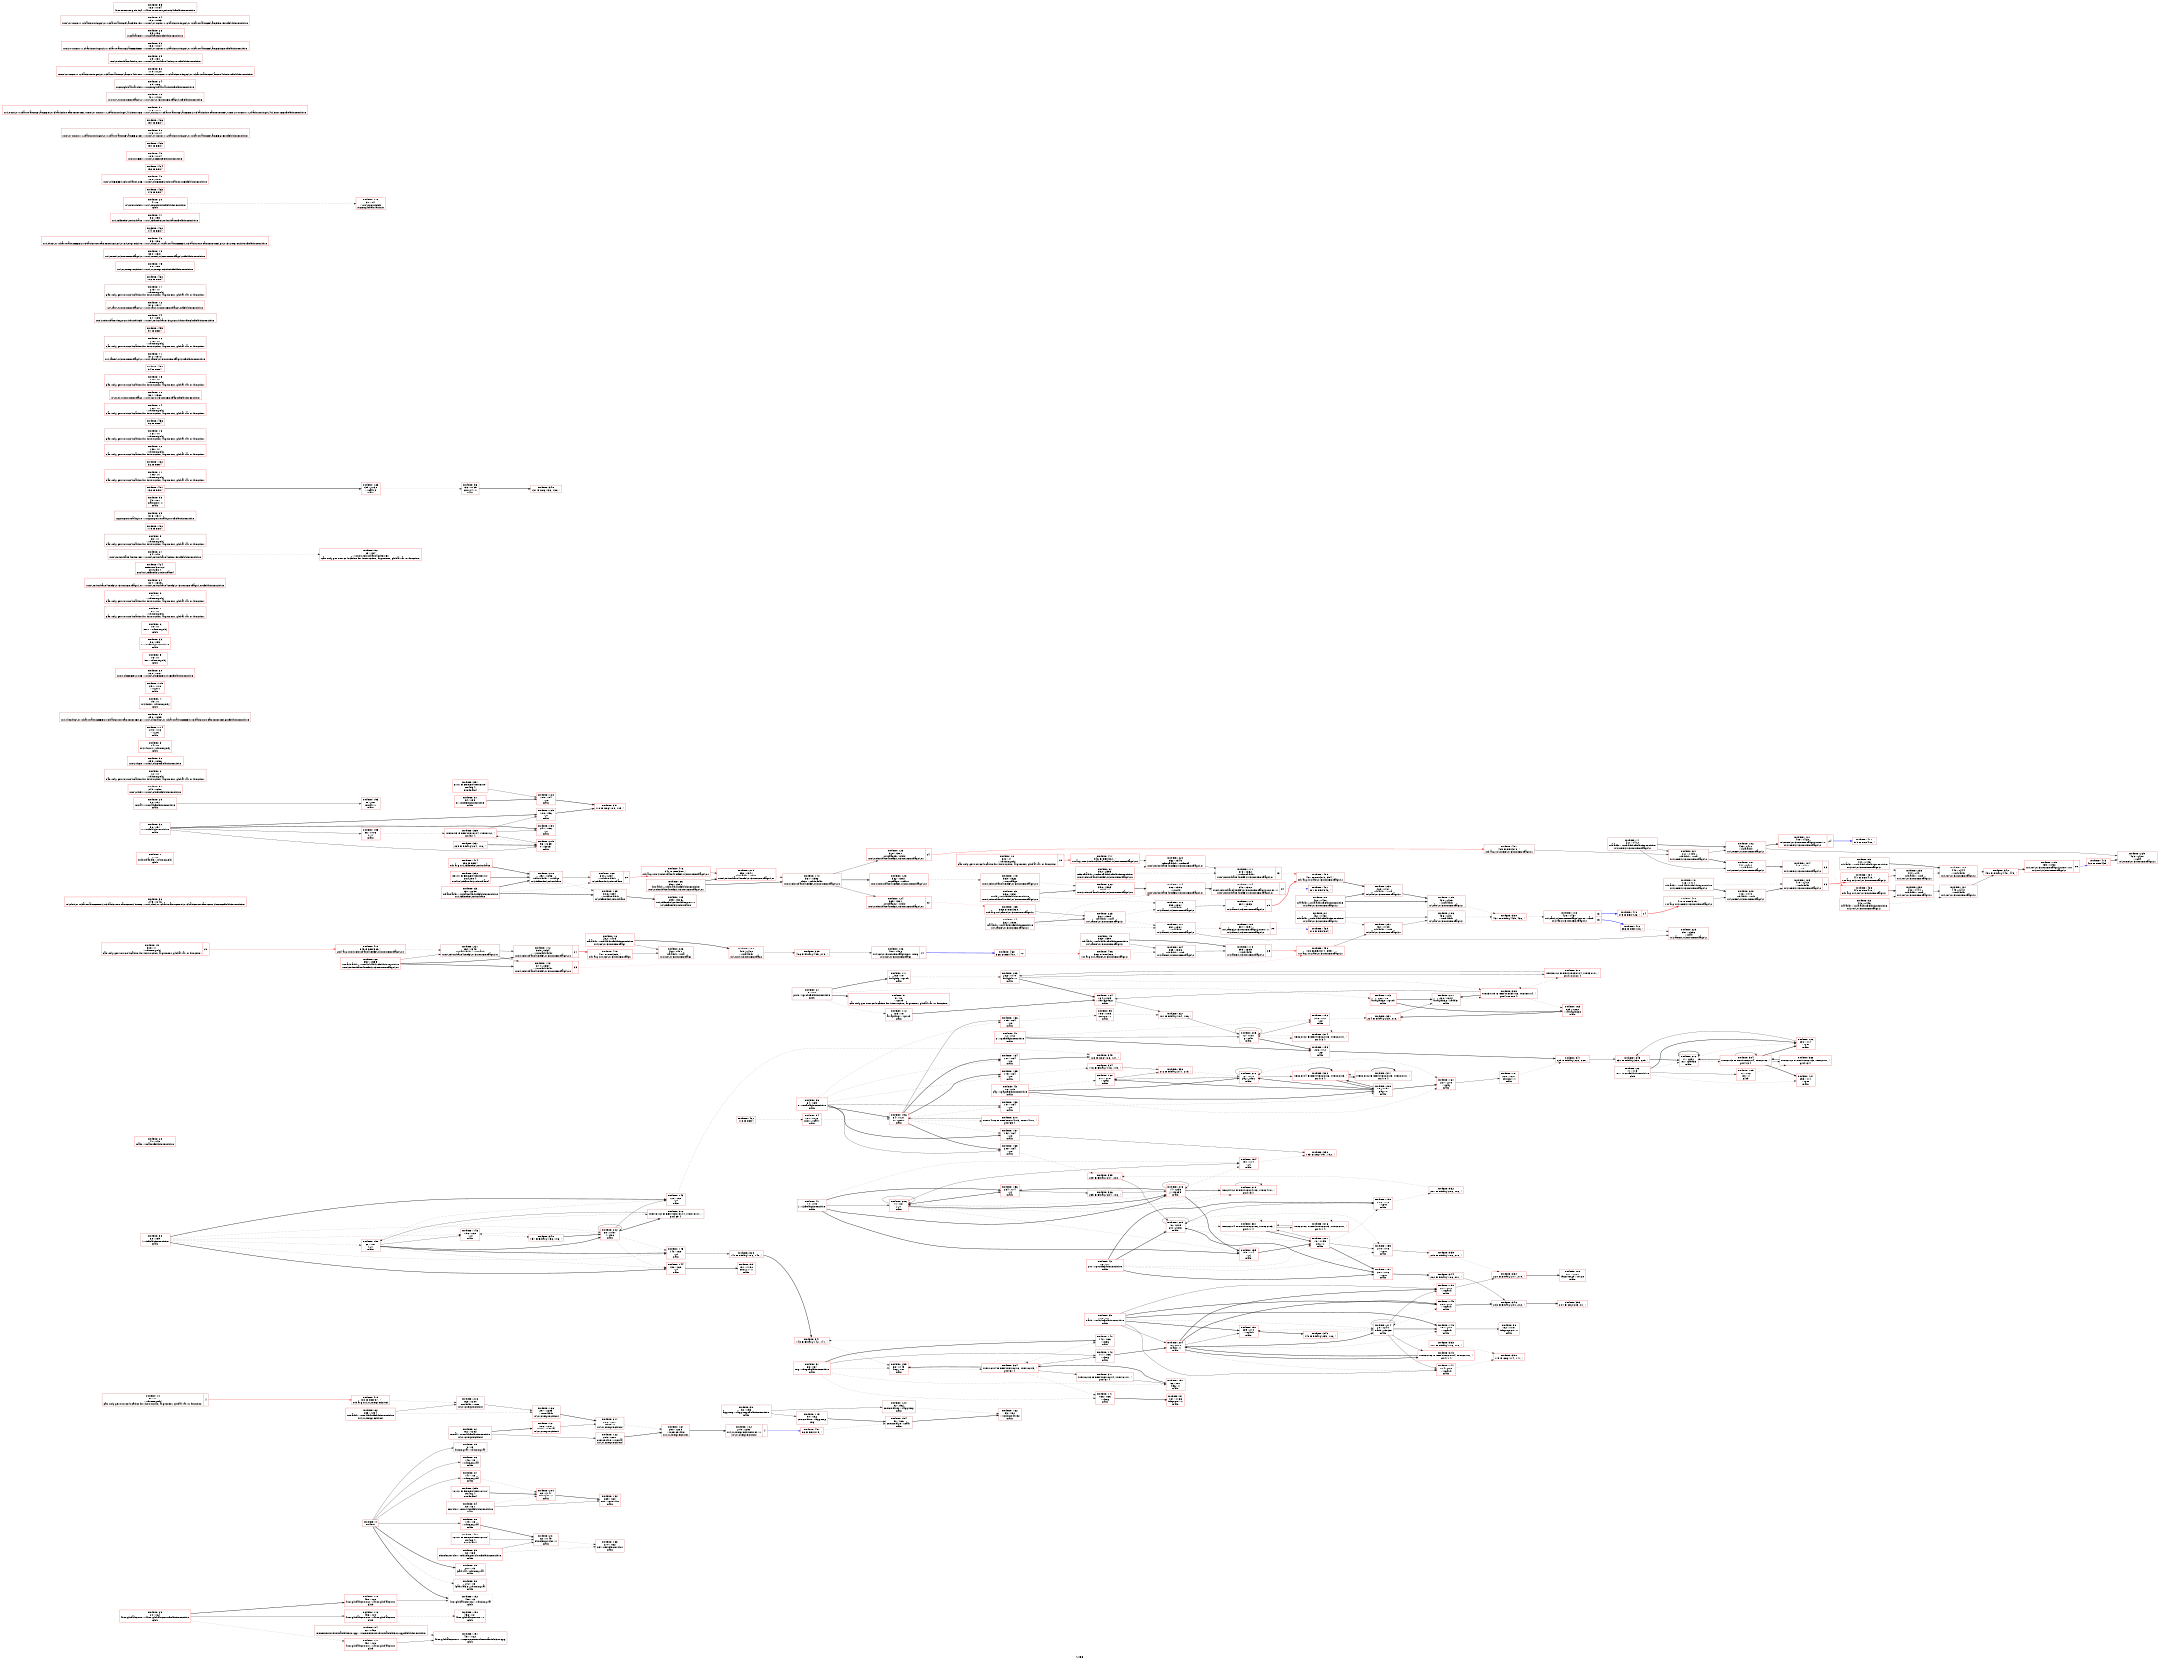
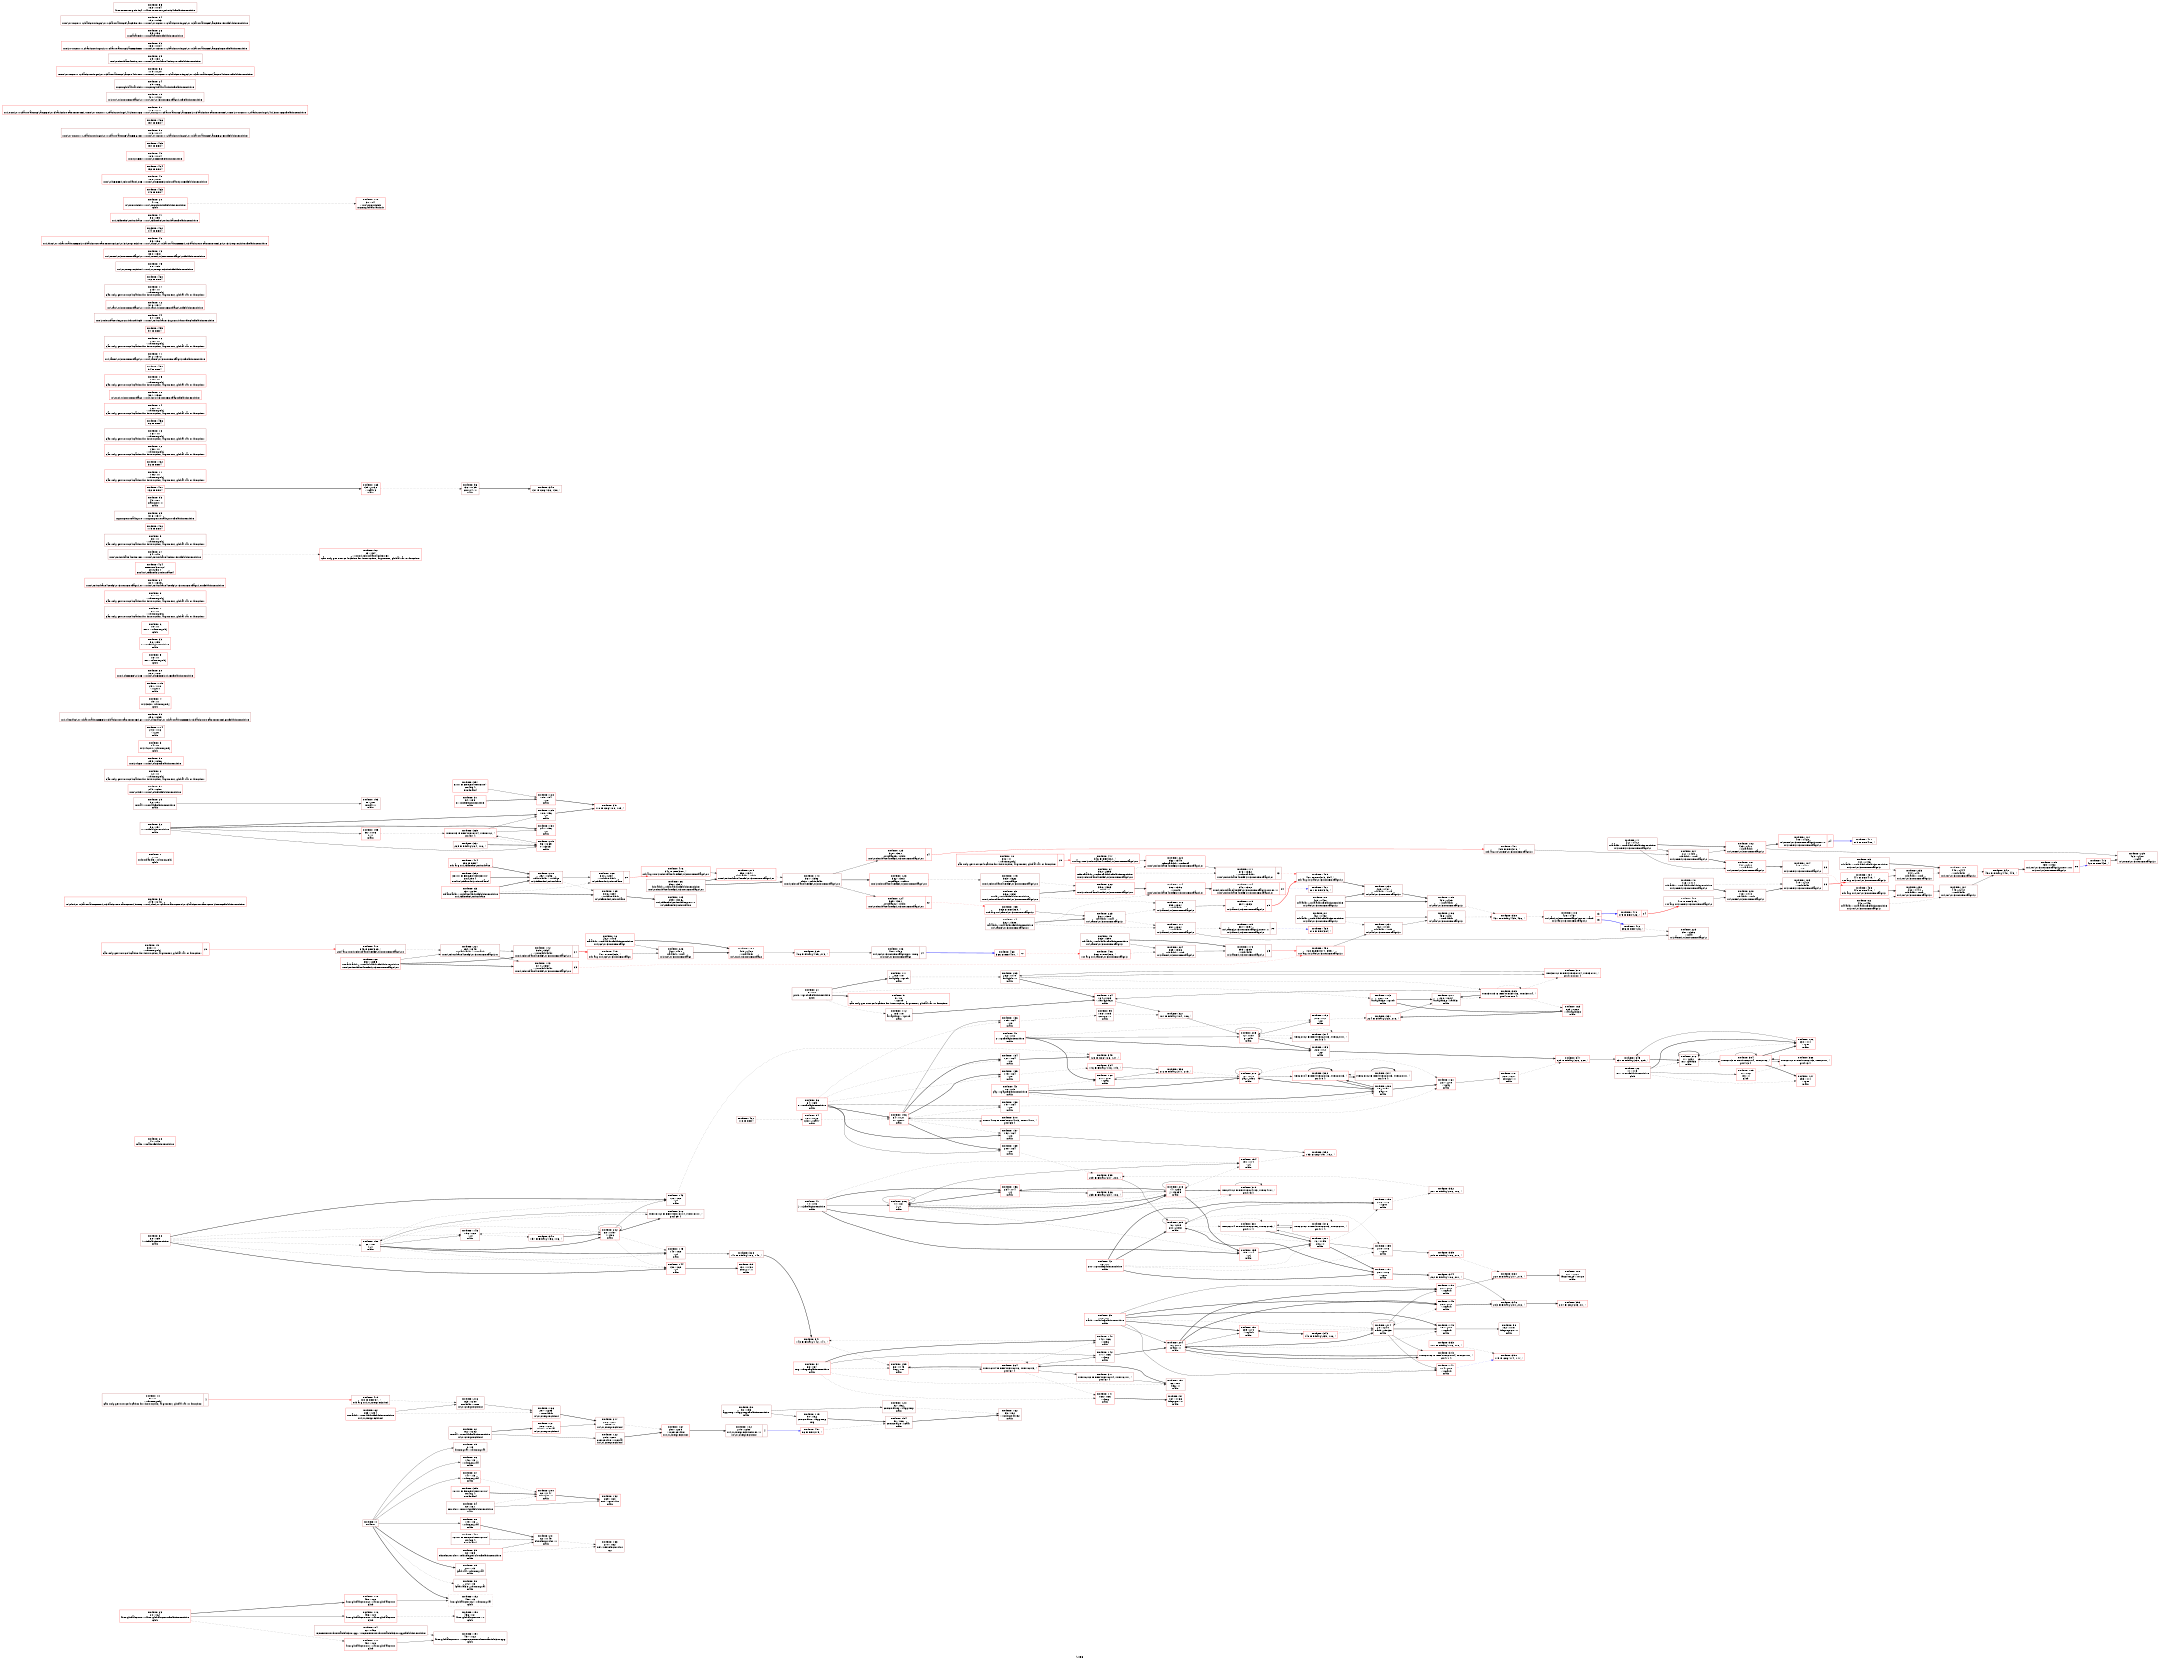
none -> (710, 953)
(1245, 1086) -> (1066, 1054)
(1474, 1364) -> (1474, 1364)
(610, 1550) -> (610, 1550)
